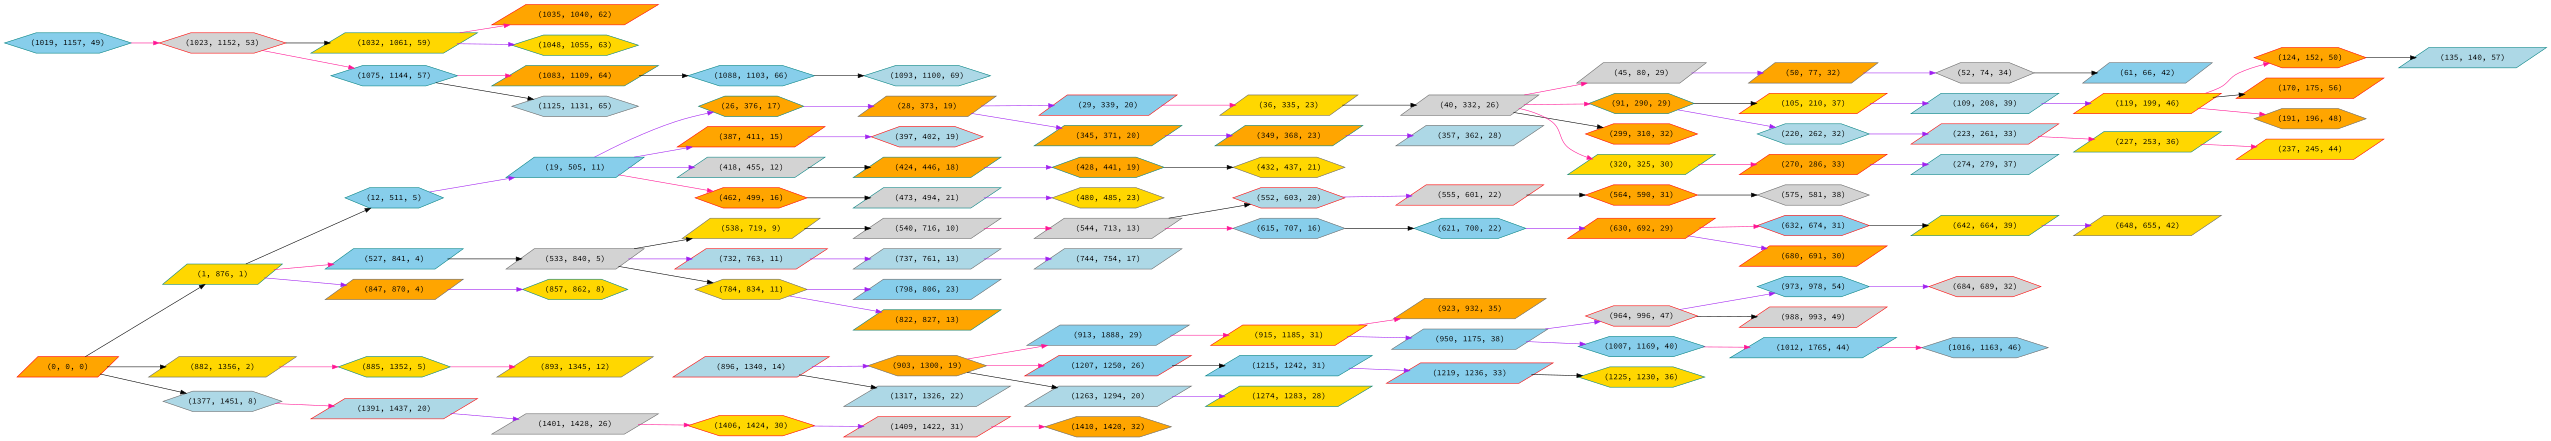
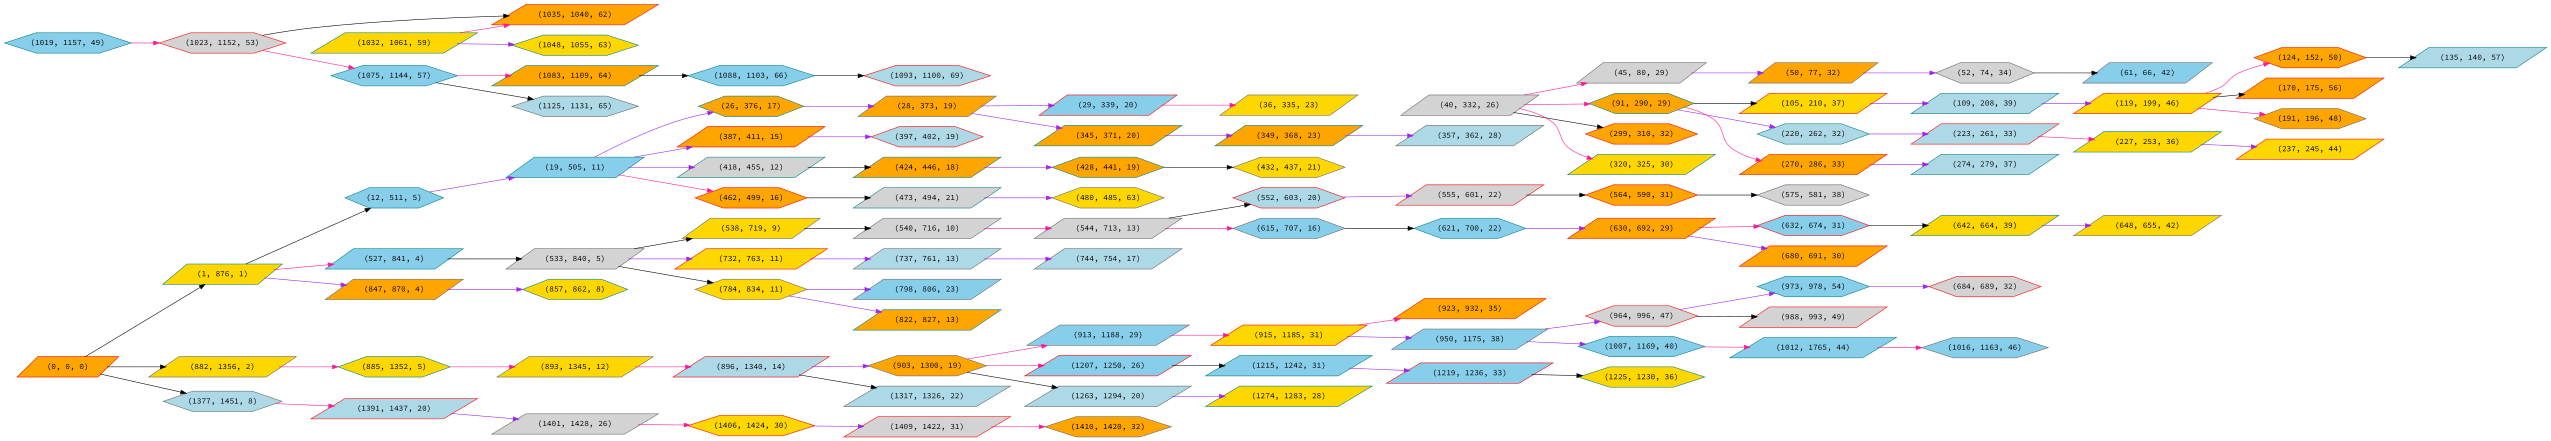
(305, 43) -> (383, 22)
(927, 76) -> (927, 76)
(1376, 105) -> none
(2226, 145) -> (2226, 145)
(1725, 164) -> (1722, 132)
(1108, 198) -> (1108, 198)
(751, 259) -> (751, 259)
(1470, 309) -> (1470, 309)
(1108, 335) -> (1108, 335)
none -> (660, 367)
